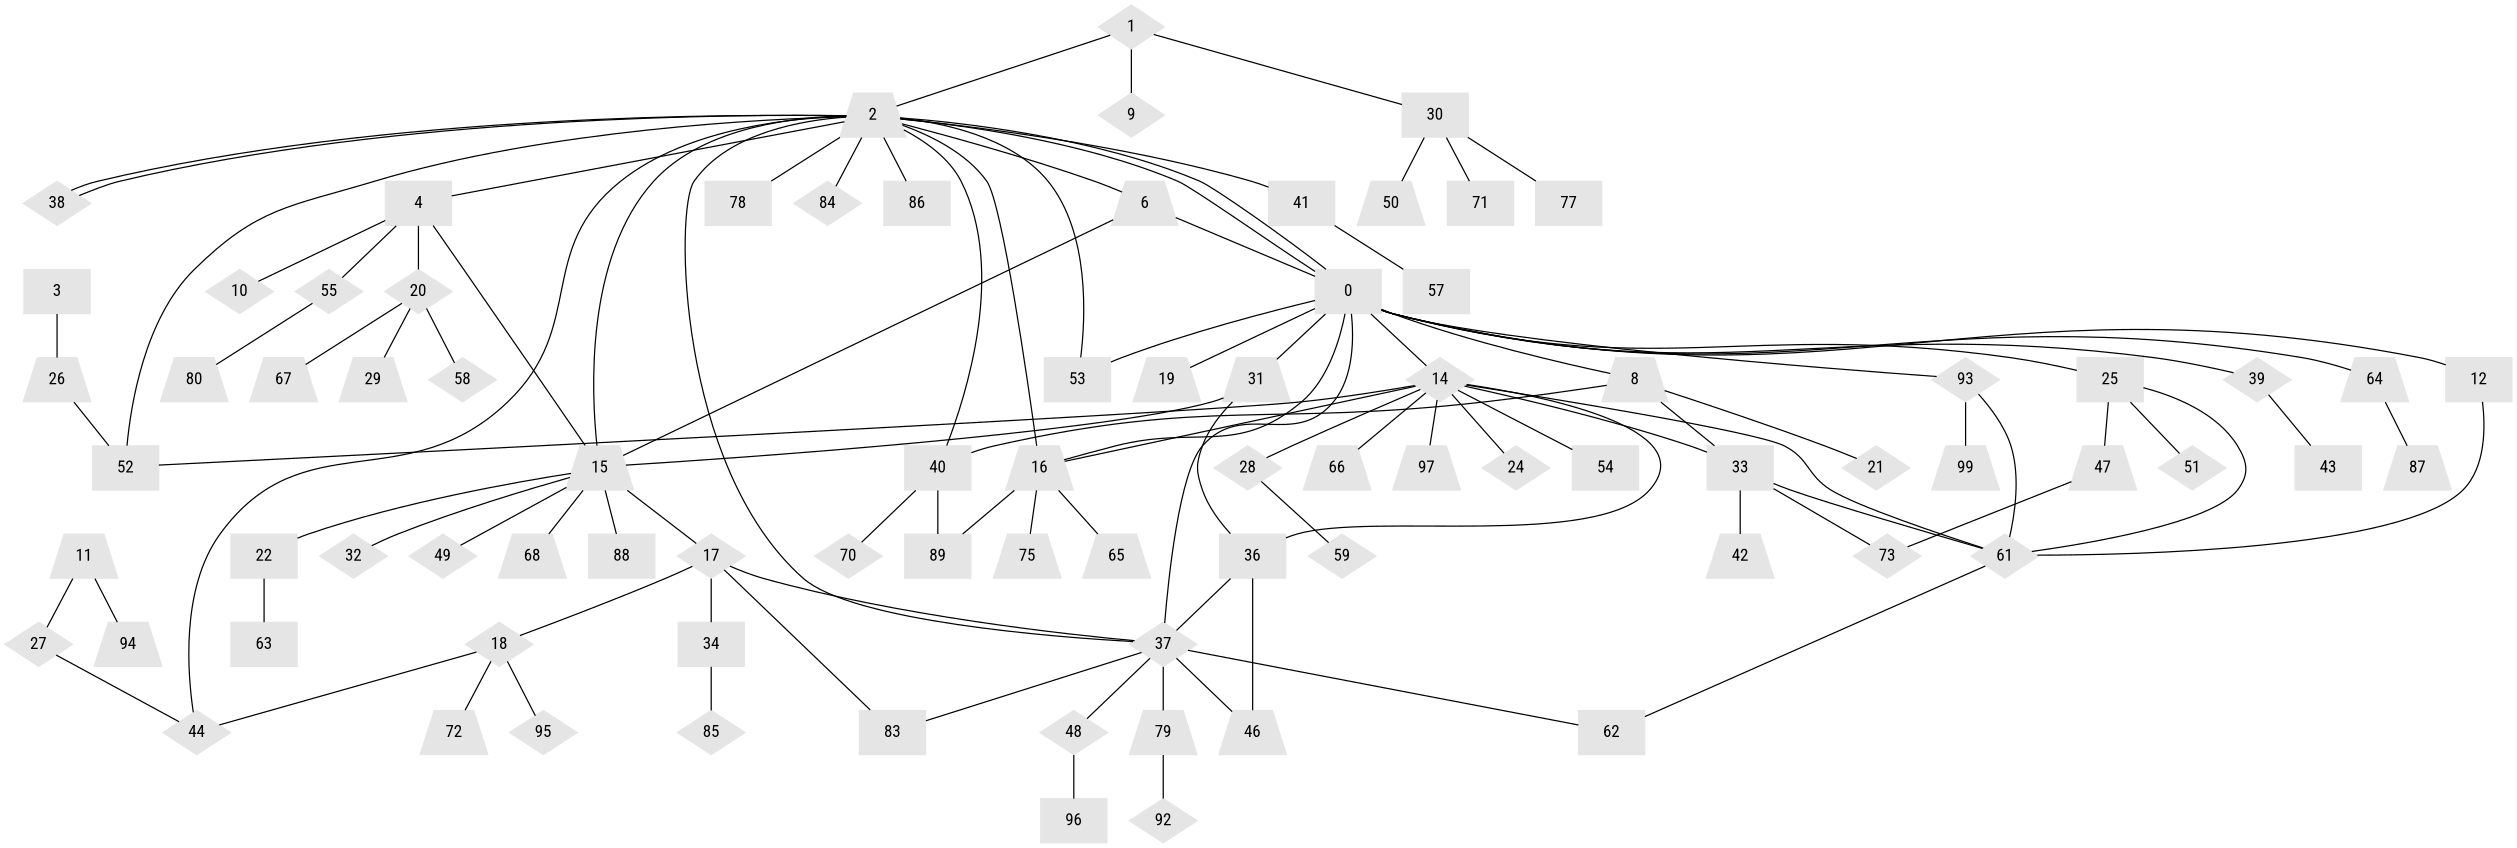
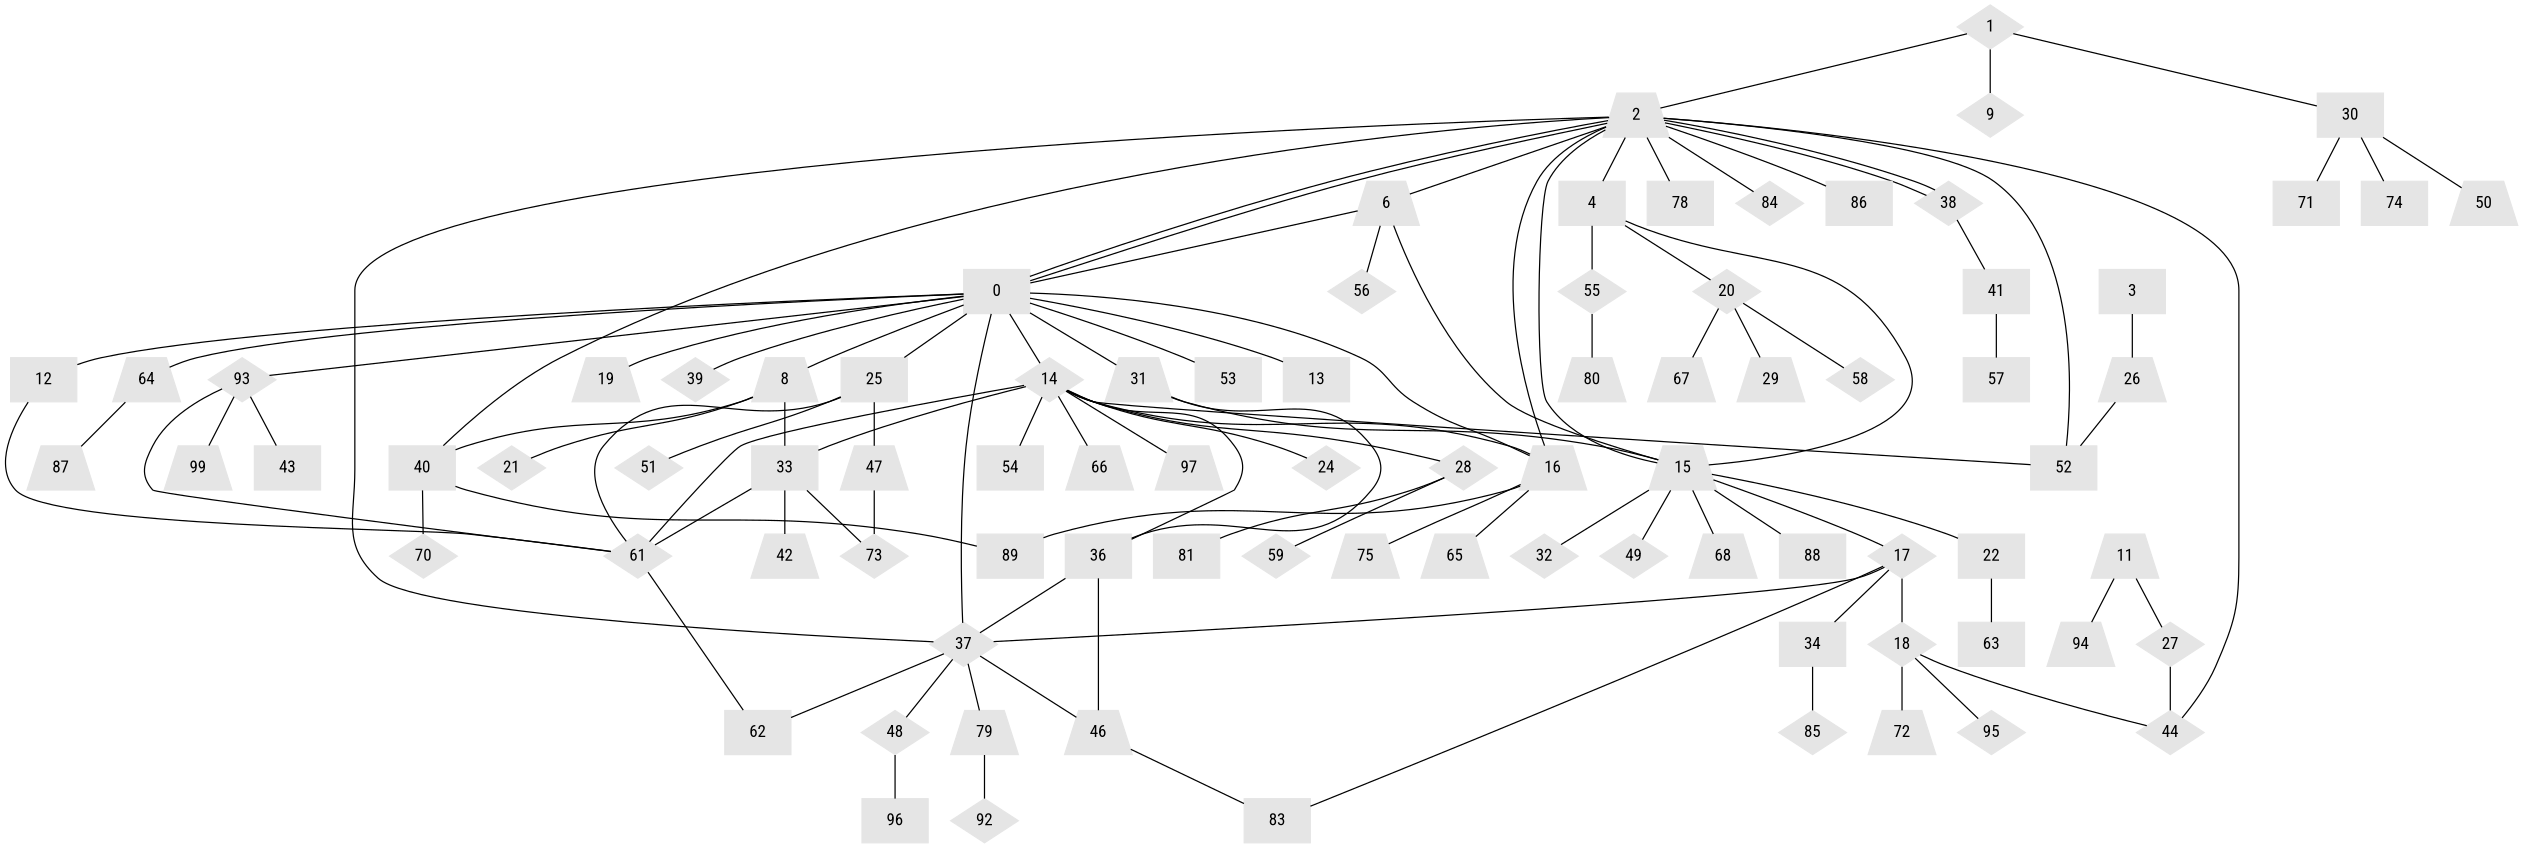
(1169, 161) -> (1971, 245)
(1053, 189) -> none
(1569, 203) -> (2395, 203)
(240, 292) -> none
none -> (1362, 292)
none -> (1317, 380)
(2290, 420) -> (263, 421)
none -> (1187, 556)
(1034, 687) -> (1187, 776)
